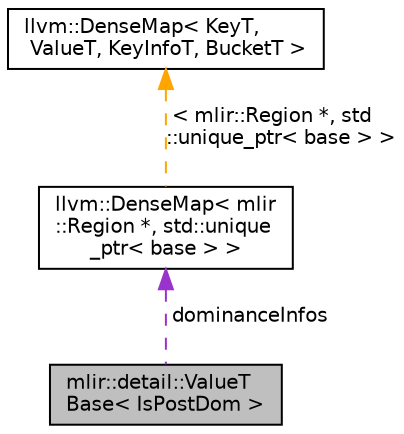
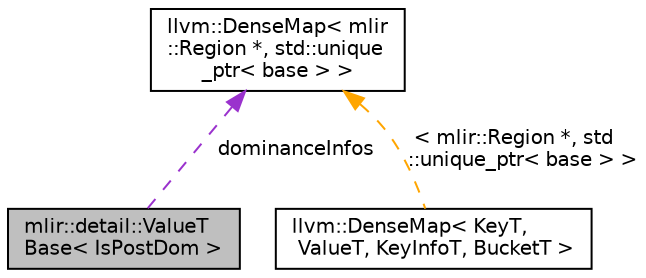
(166, 138) -> (400, 152)
